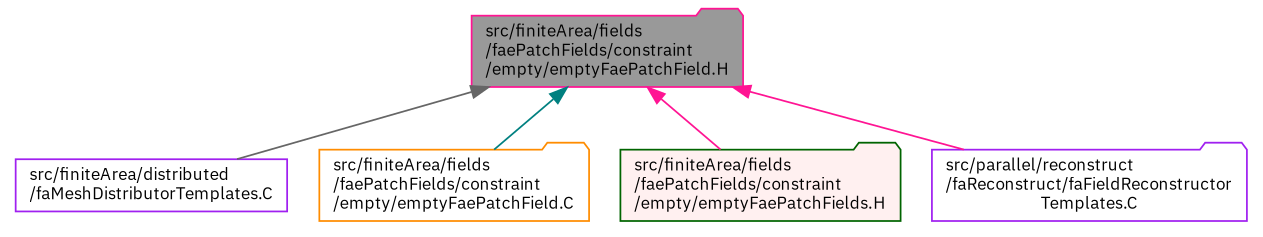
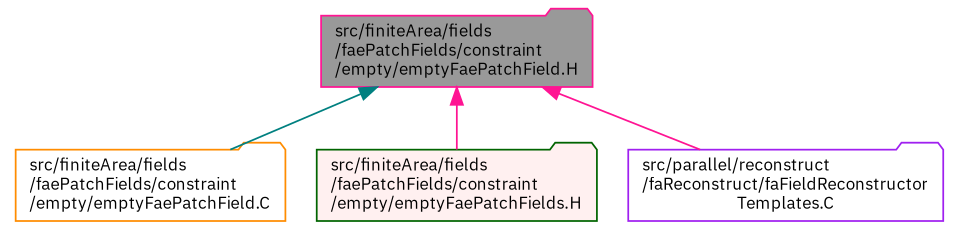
(151, 185) -> none
